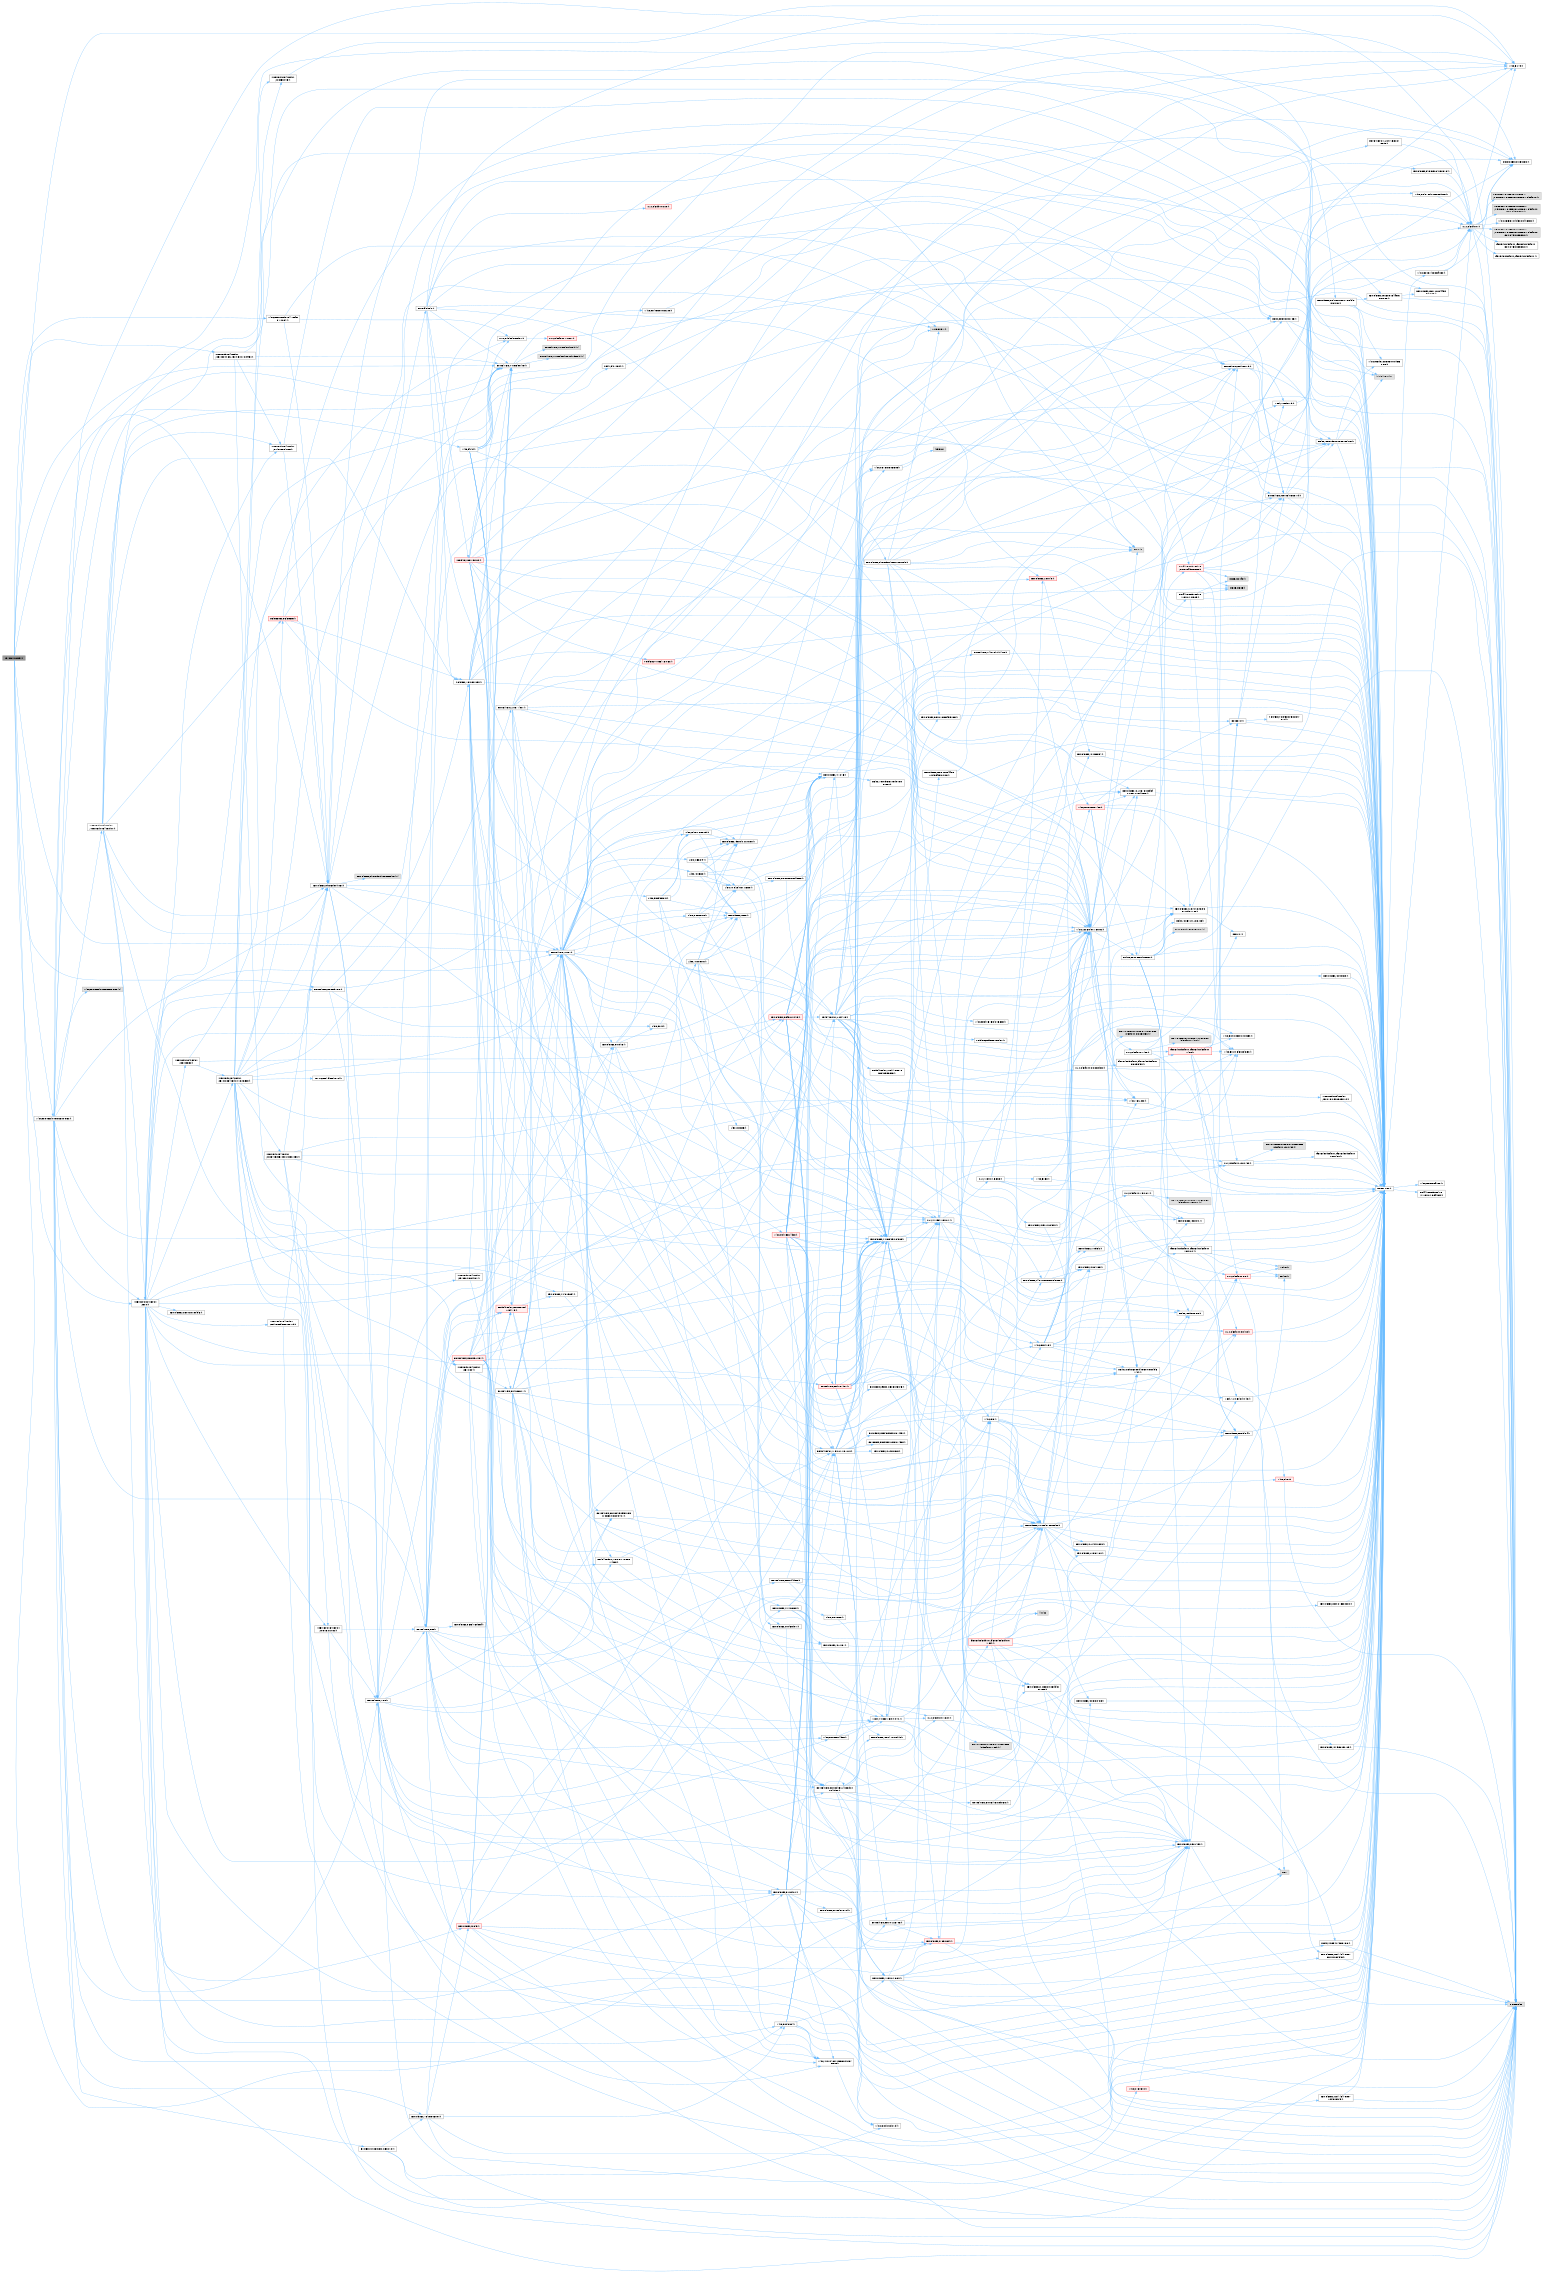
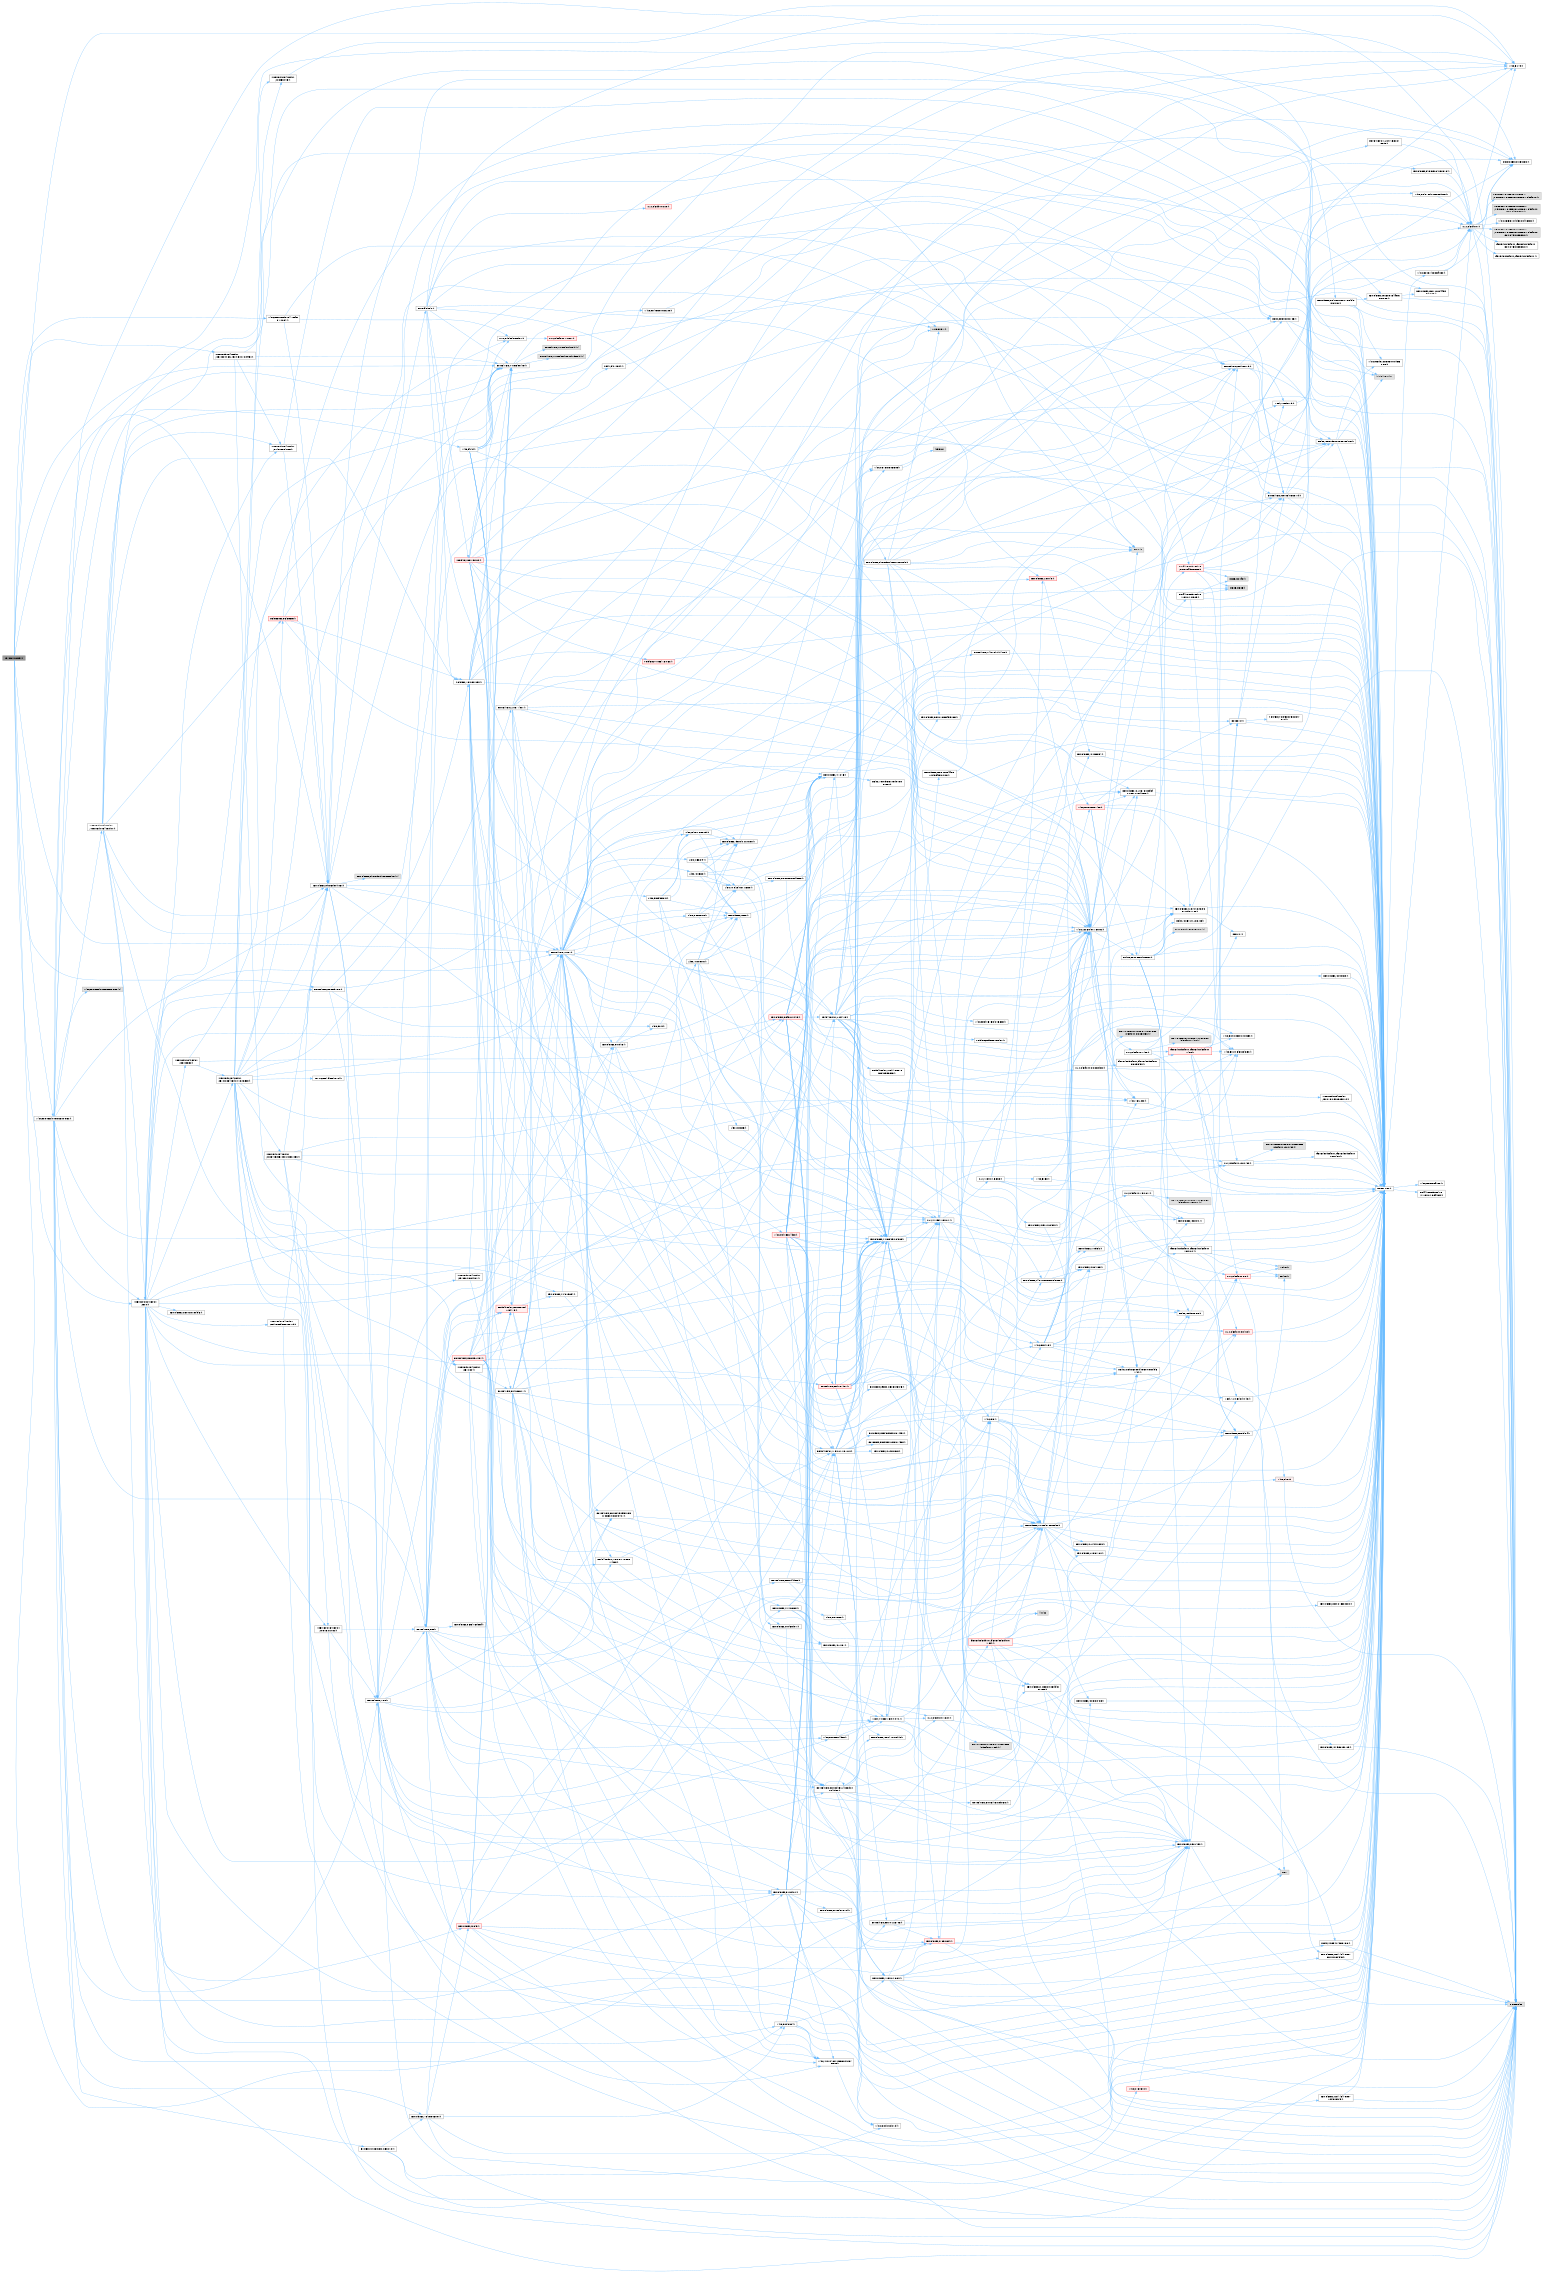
(1285, 1479) -> (1285, 1479)
